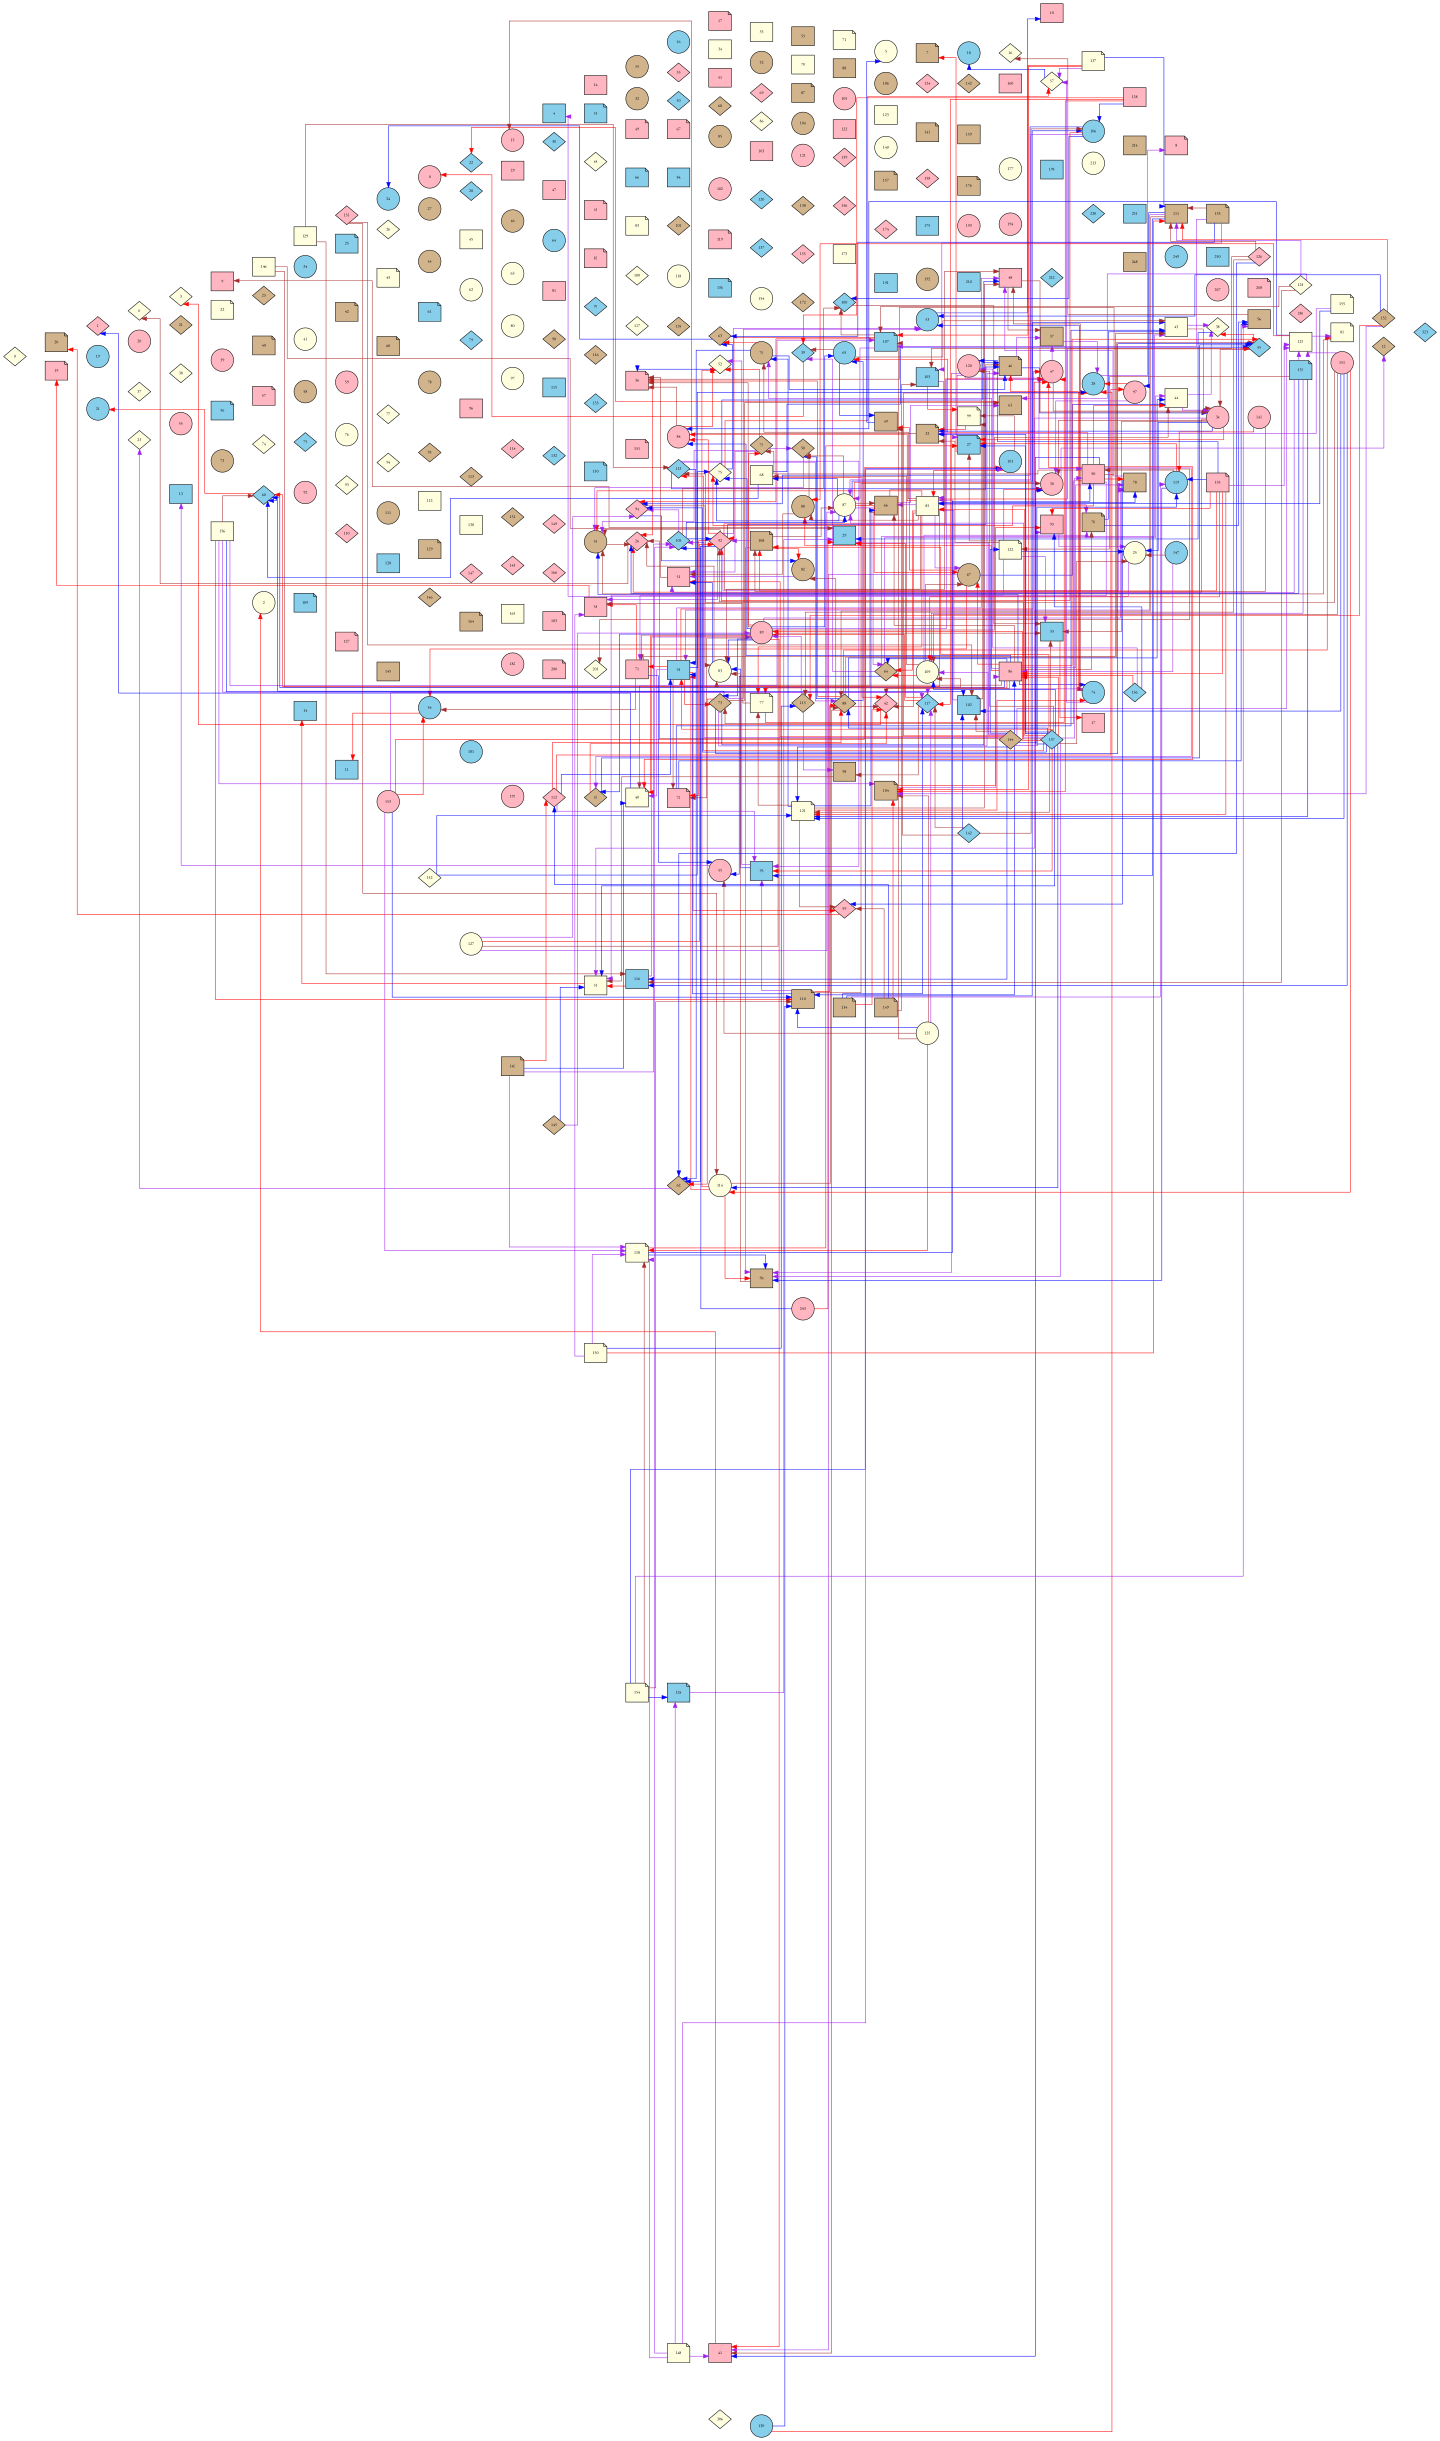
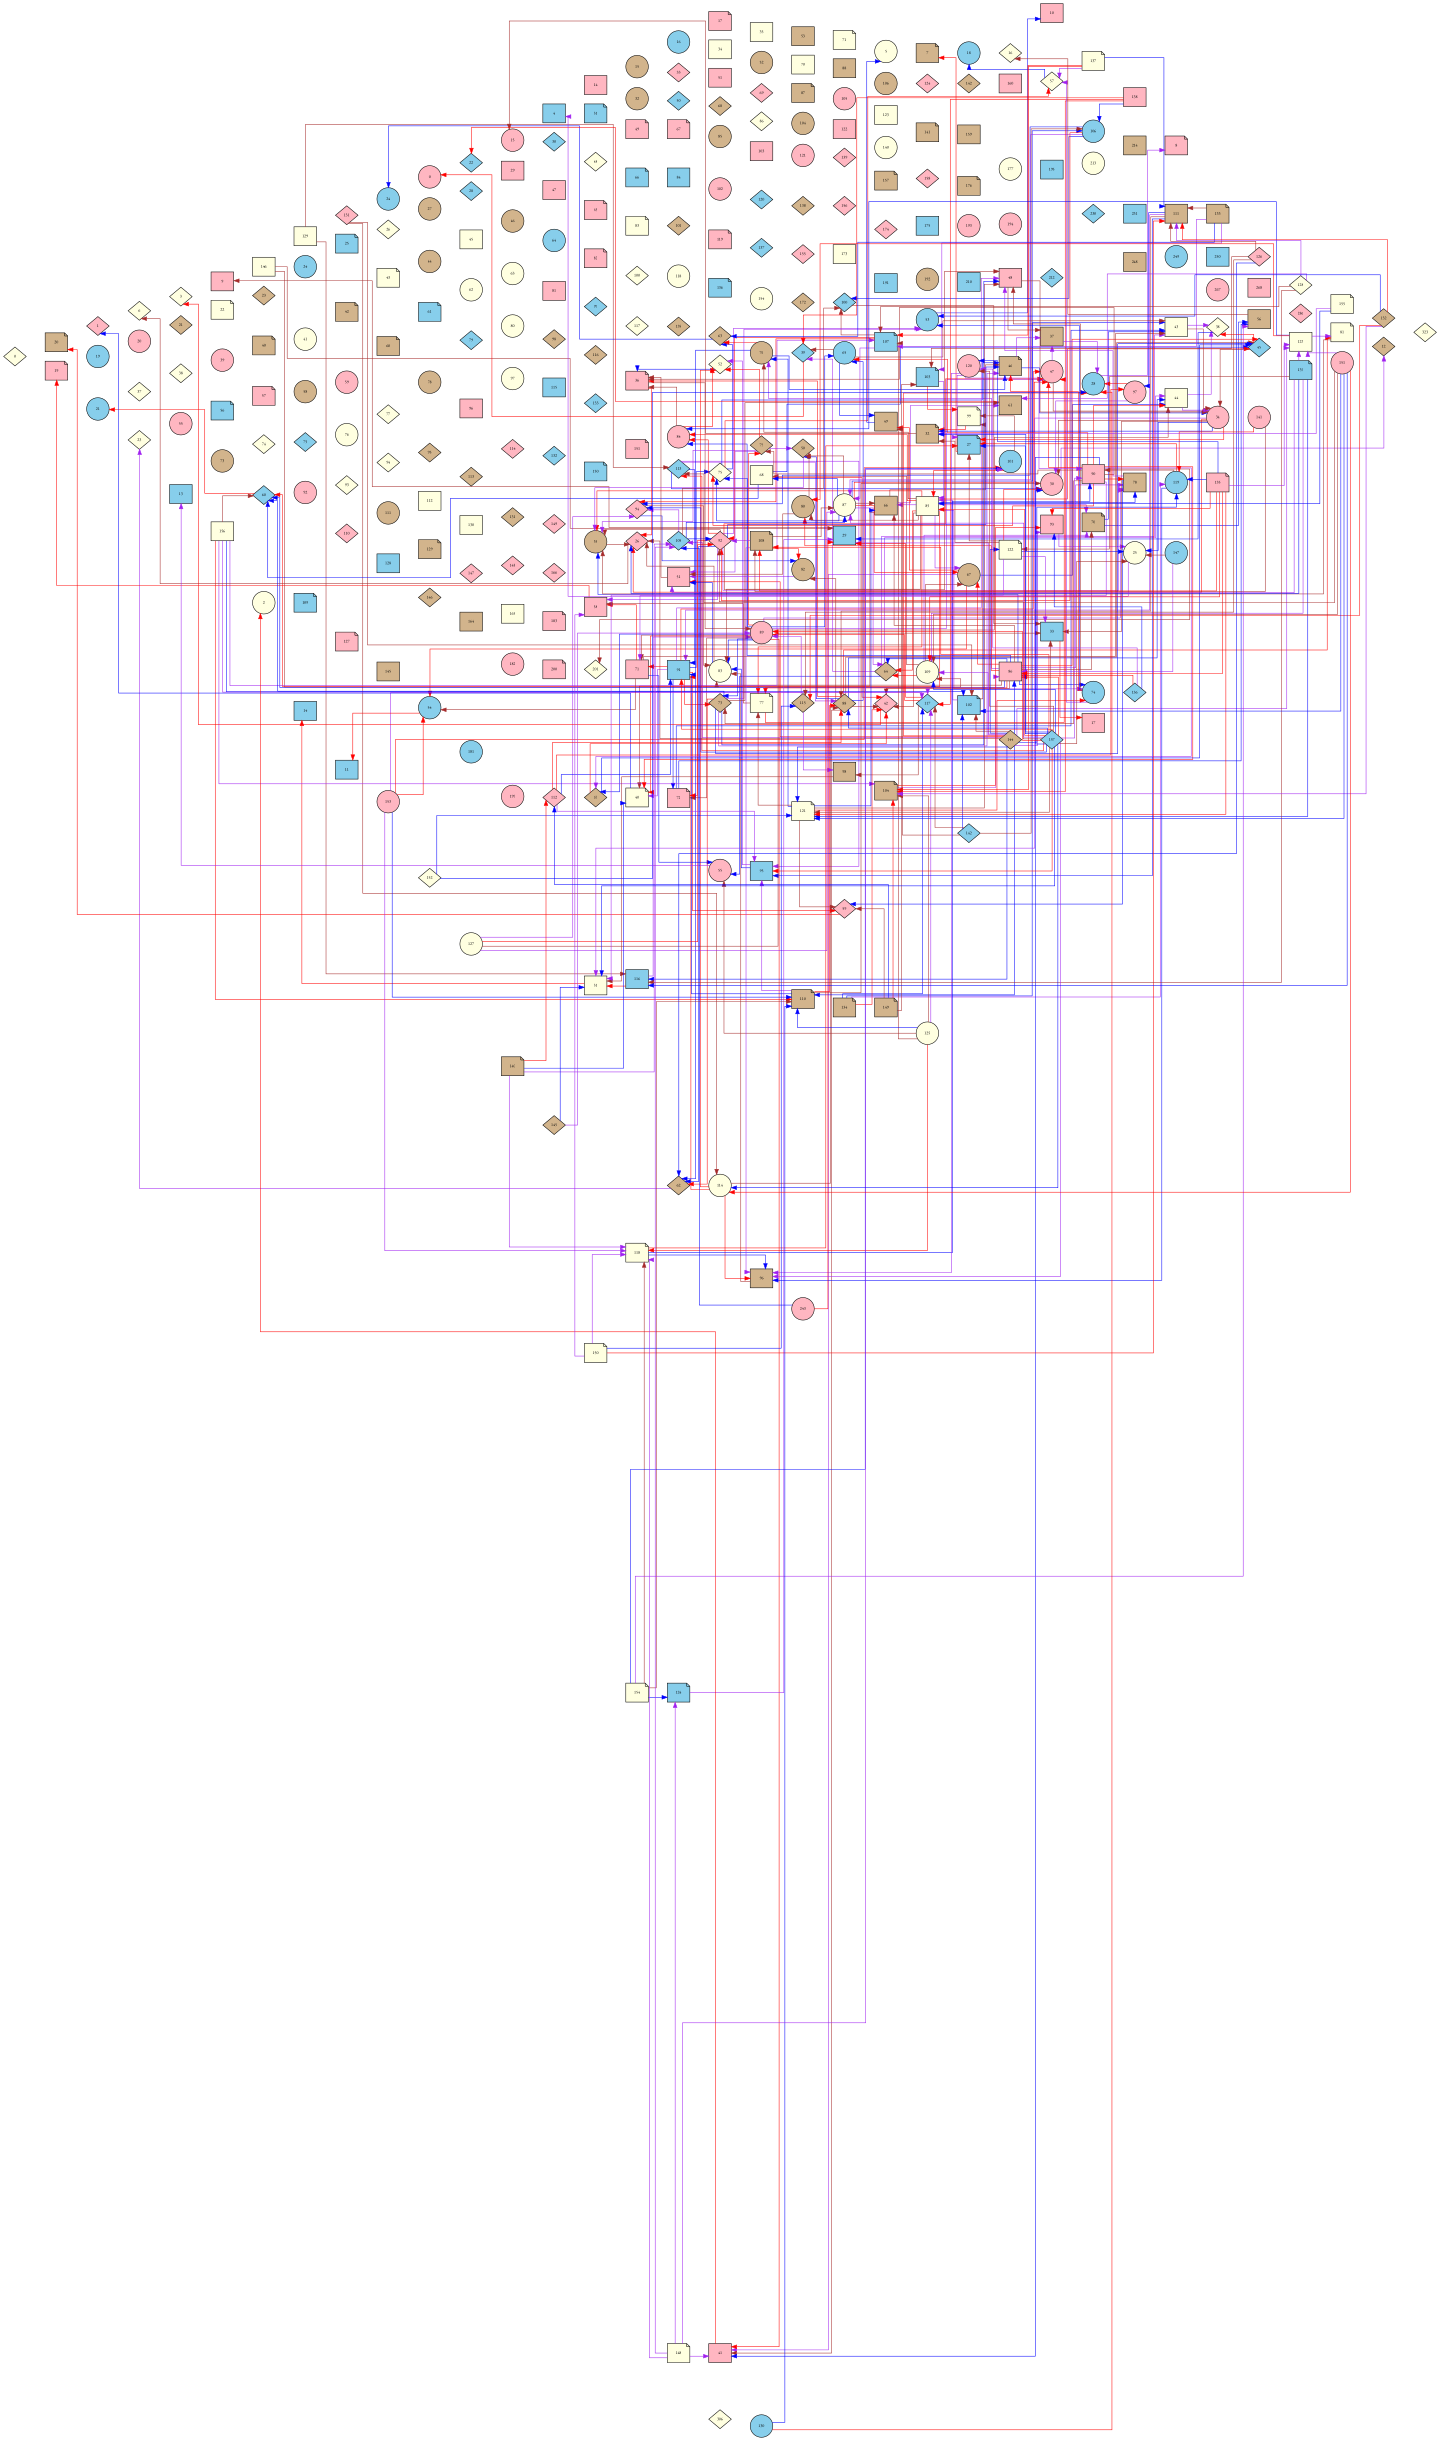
(1259, 288) -> (1259, 288)
(1425, 332) -> (1425, 332)
(748, 425) -> (705, 455)
(471, 622) -> (471, 622)
(673, 731) -> (673, 731)
